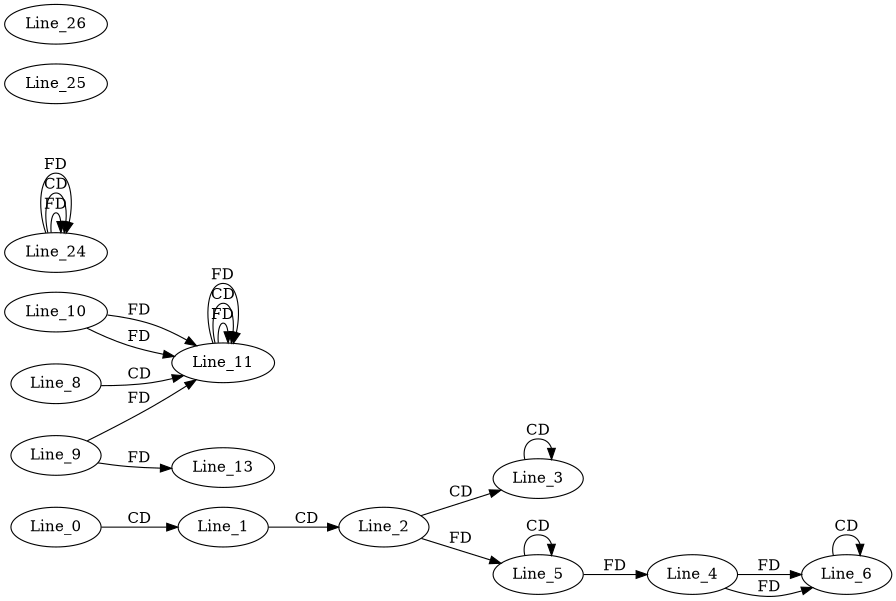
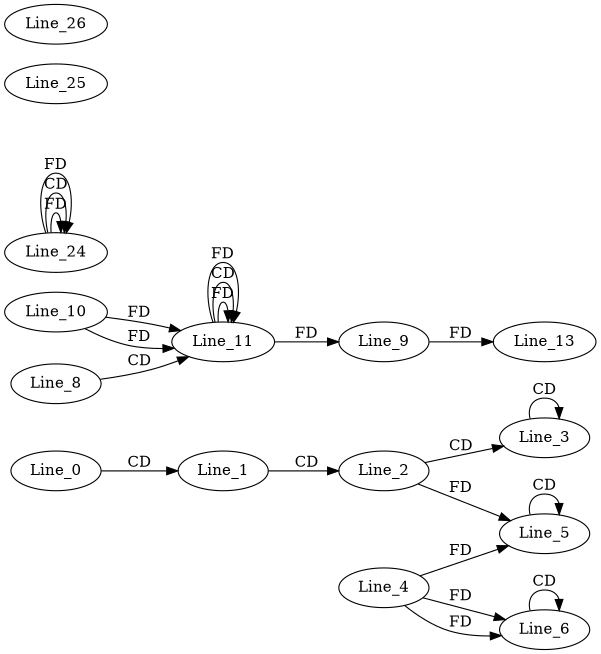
(138, 415) -> (301, 342)
(610, 575) -> (459, 563)
